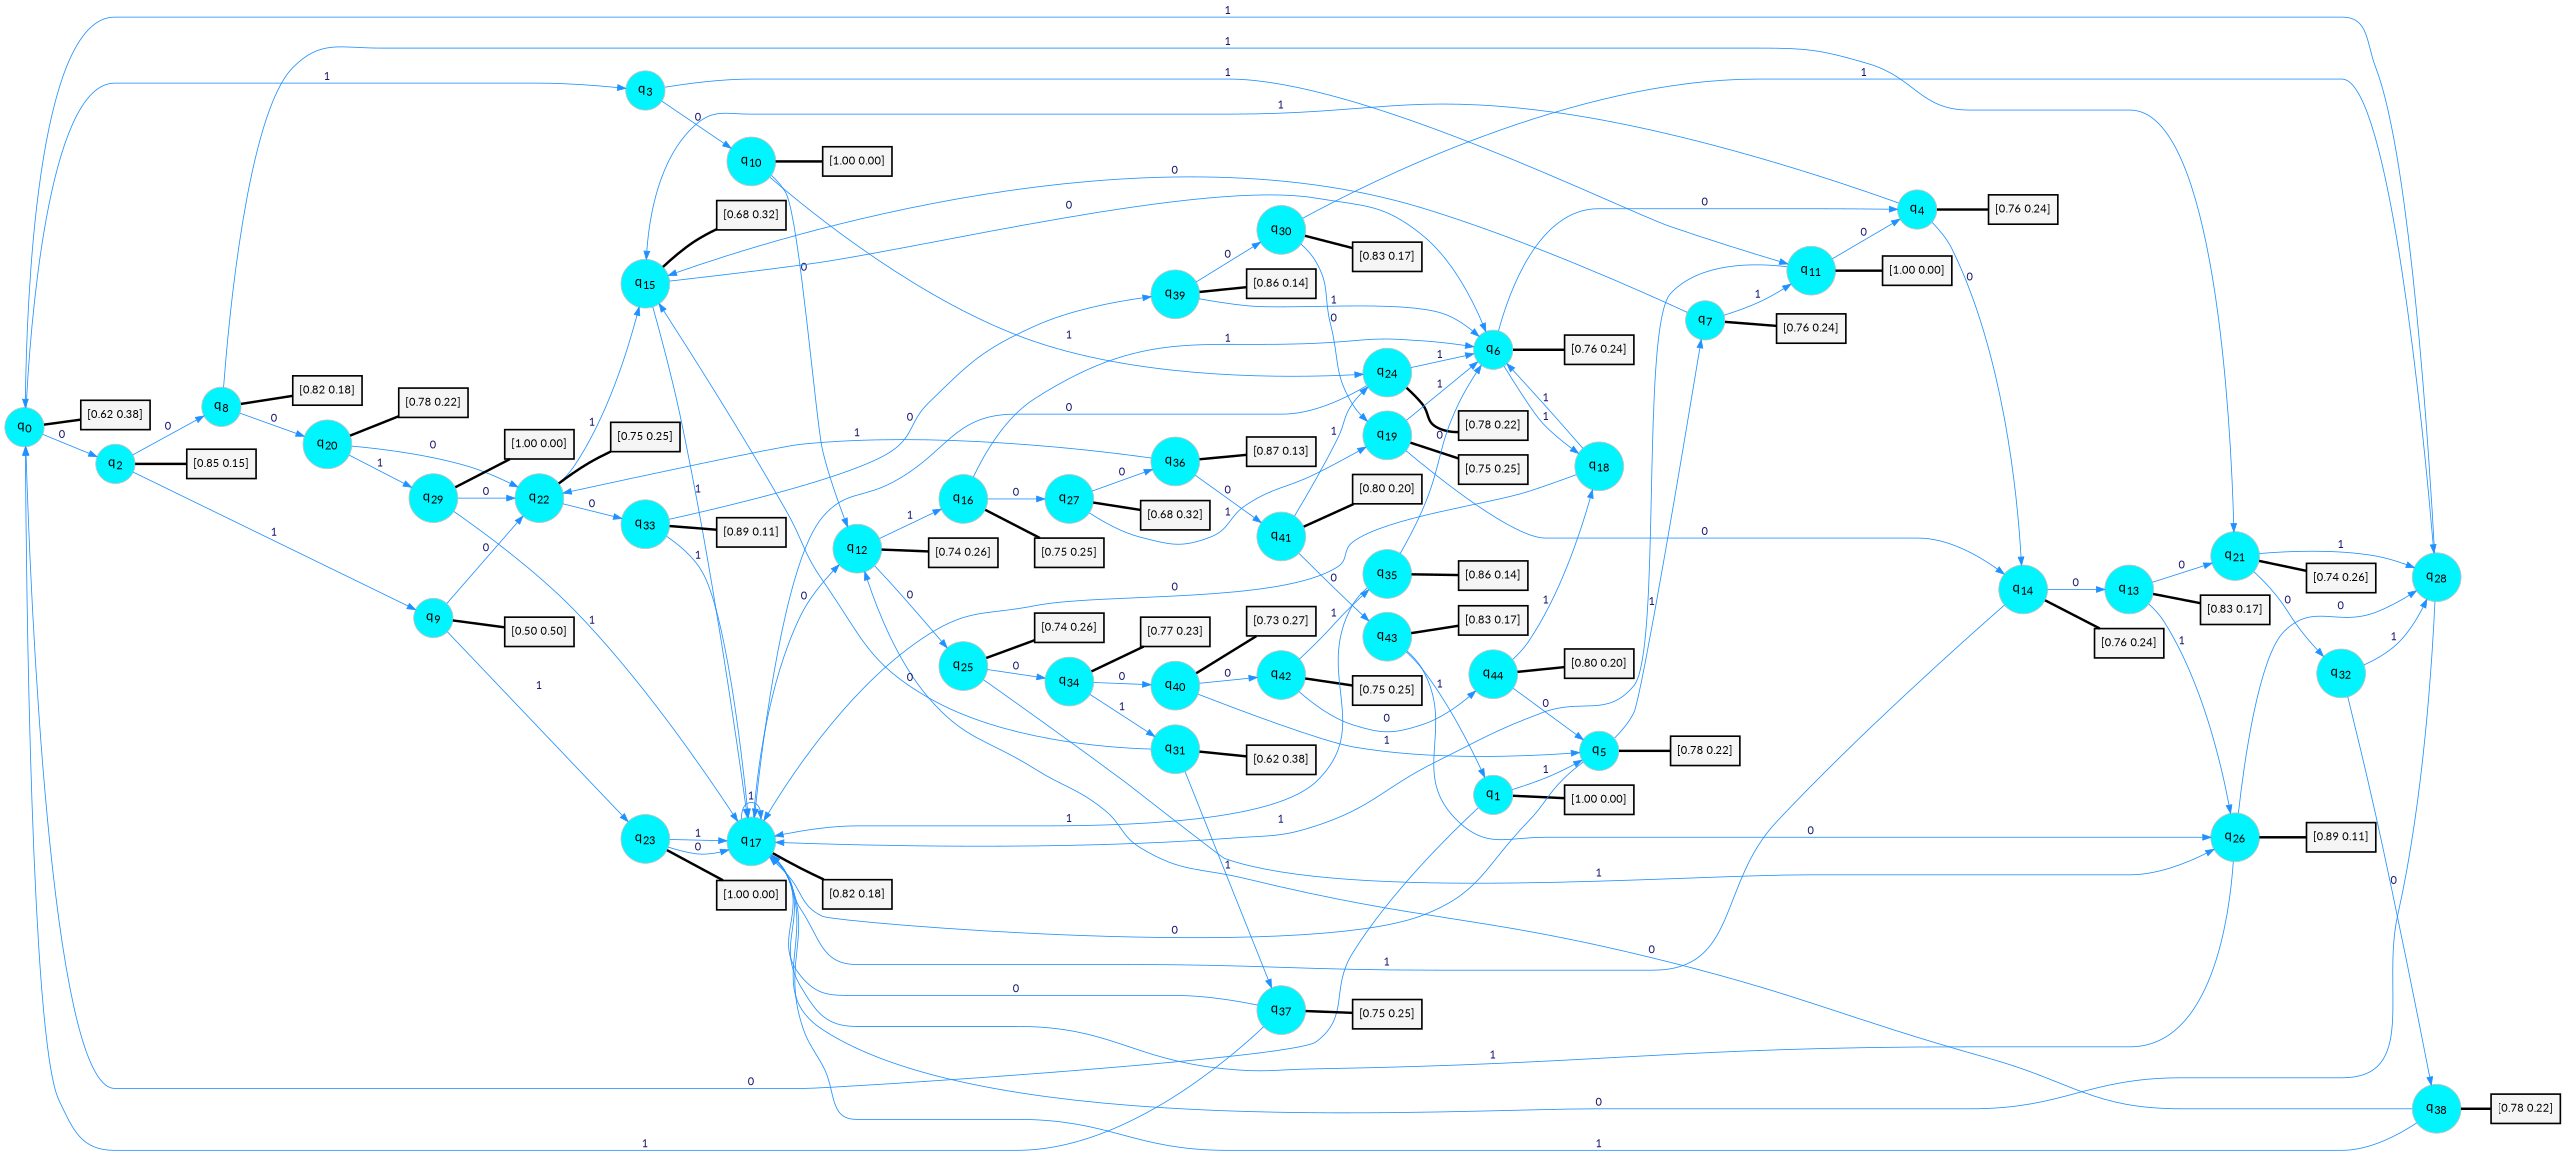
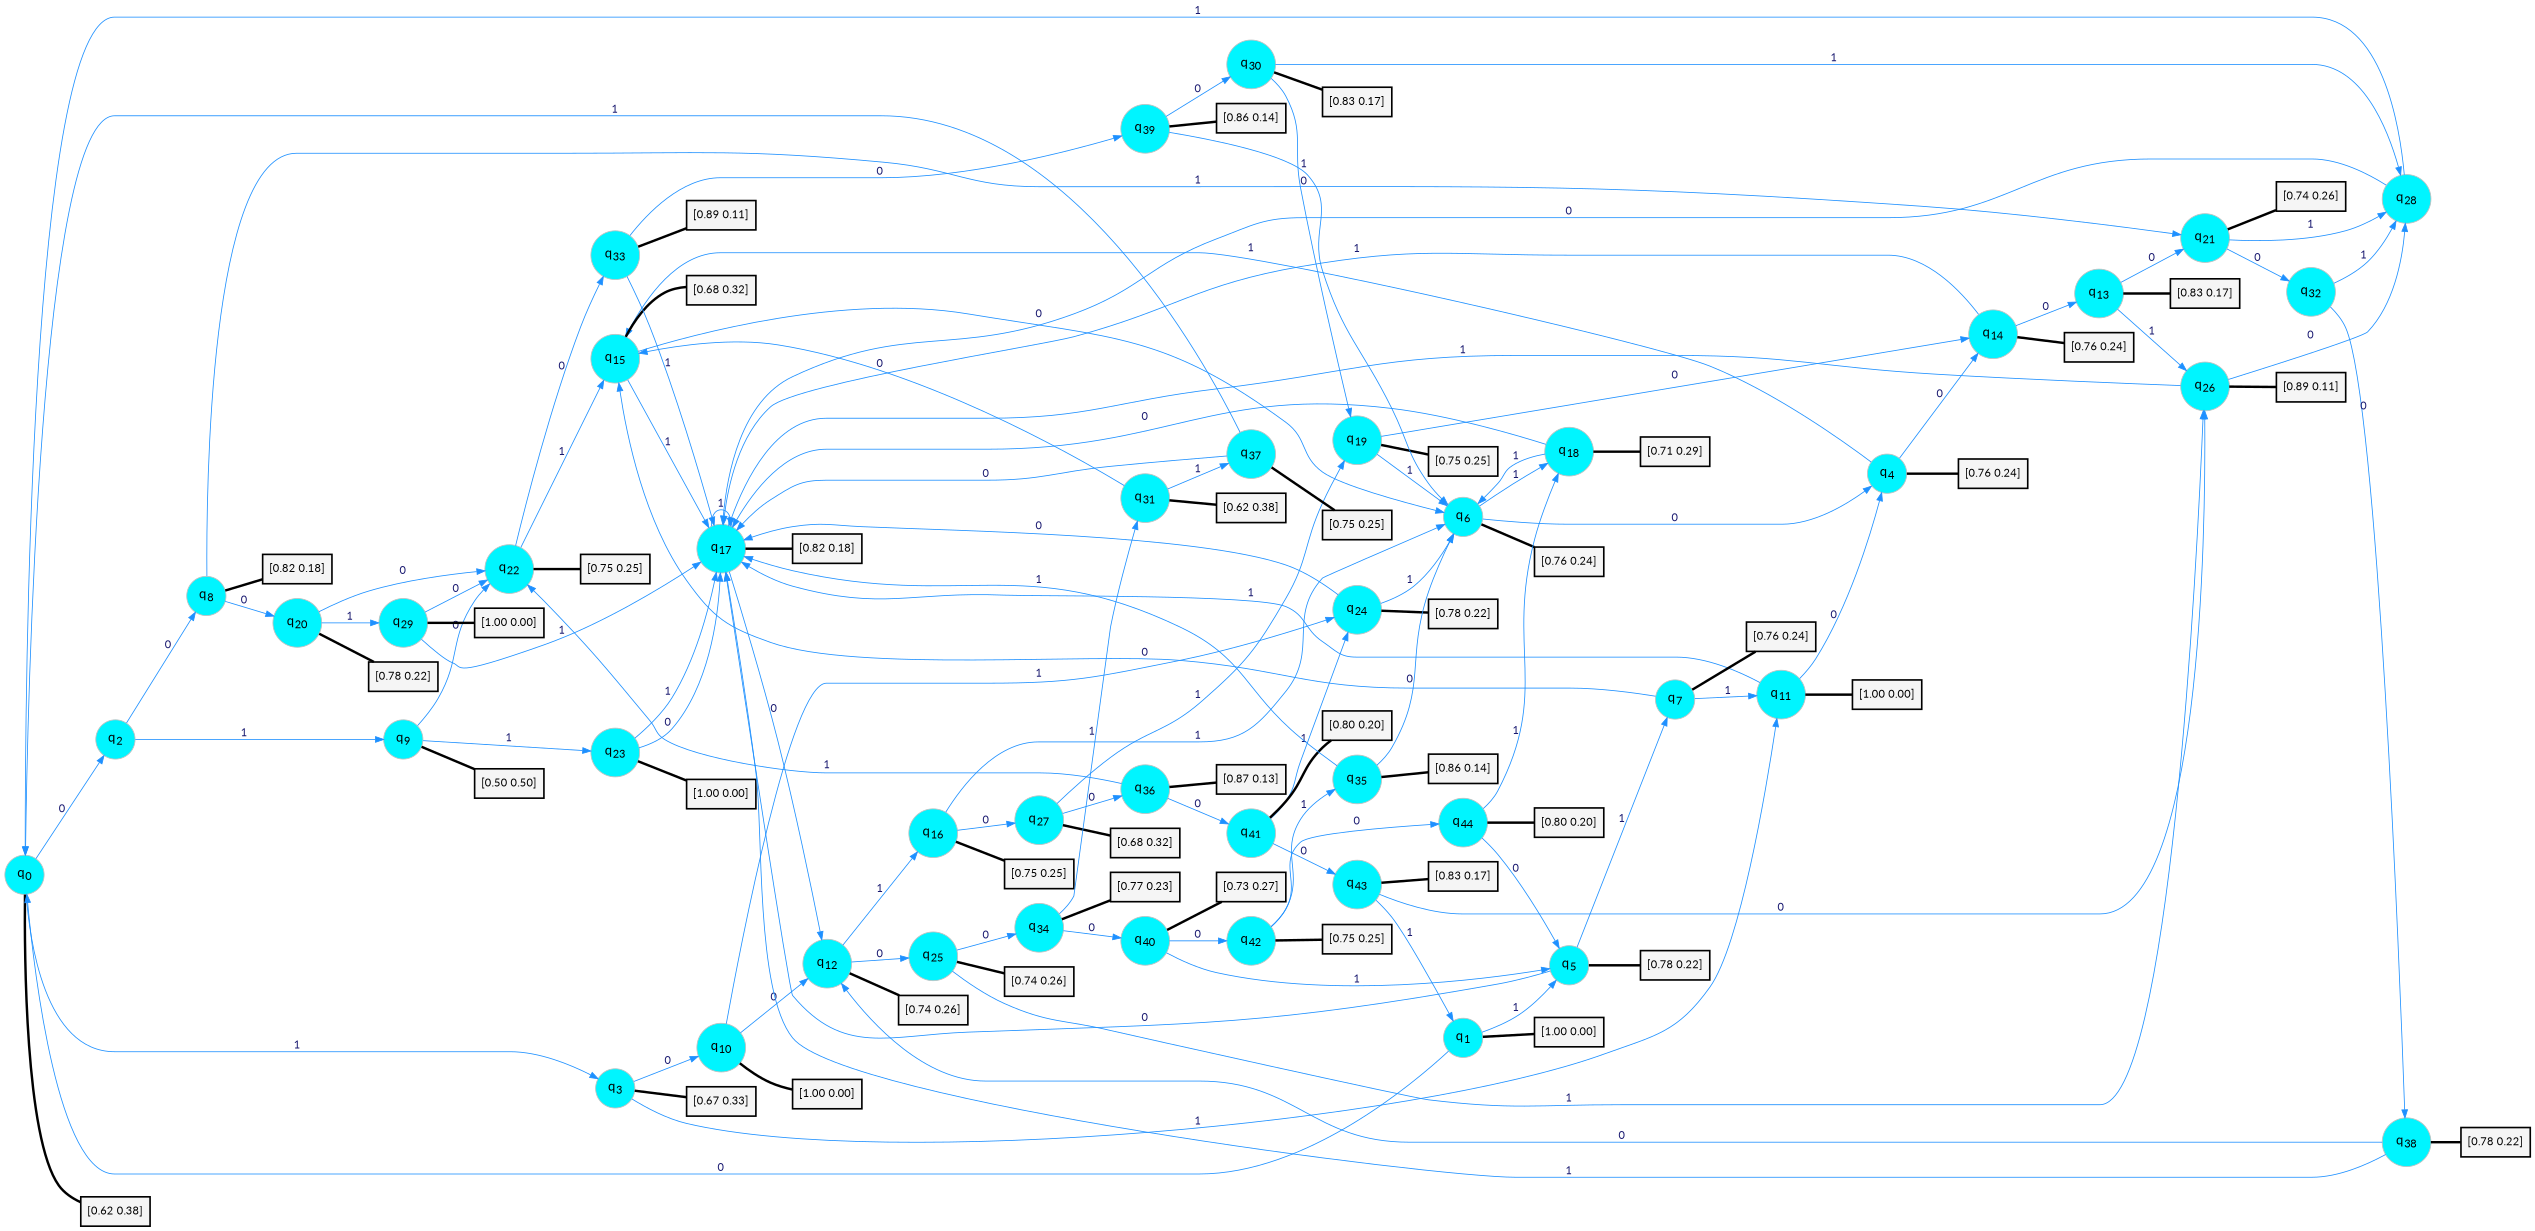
none -> (1675, 452)
(221, 464) -> none
none -> (721, 1101)
